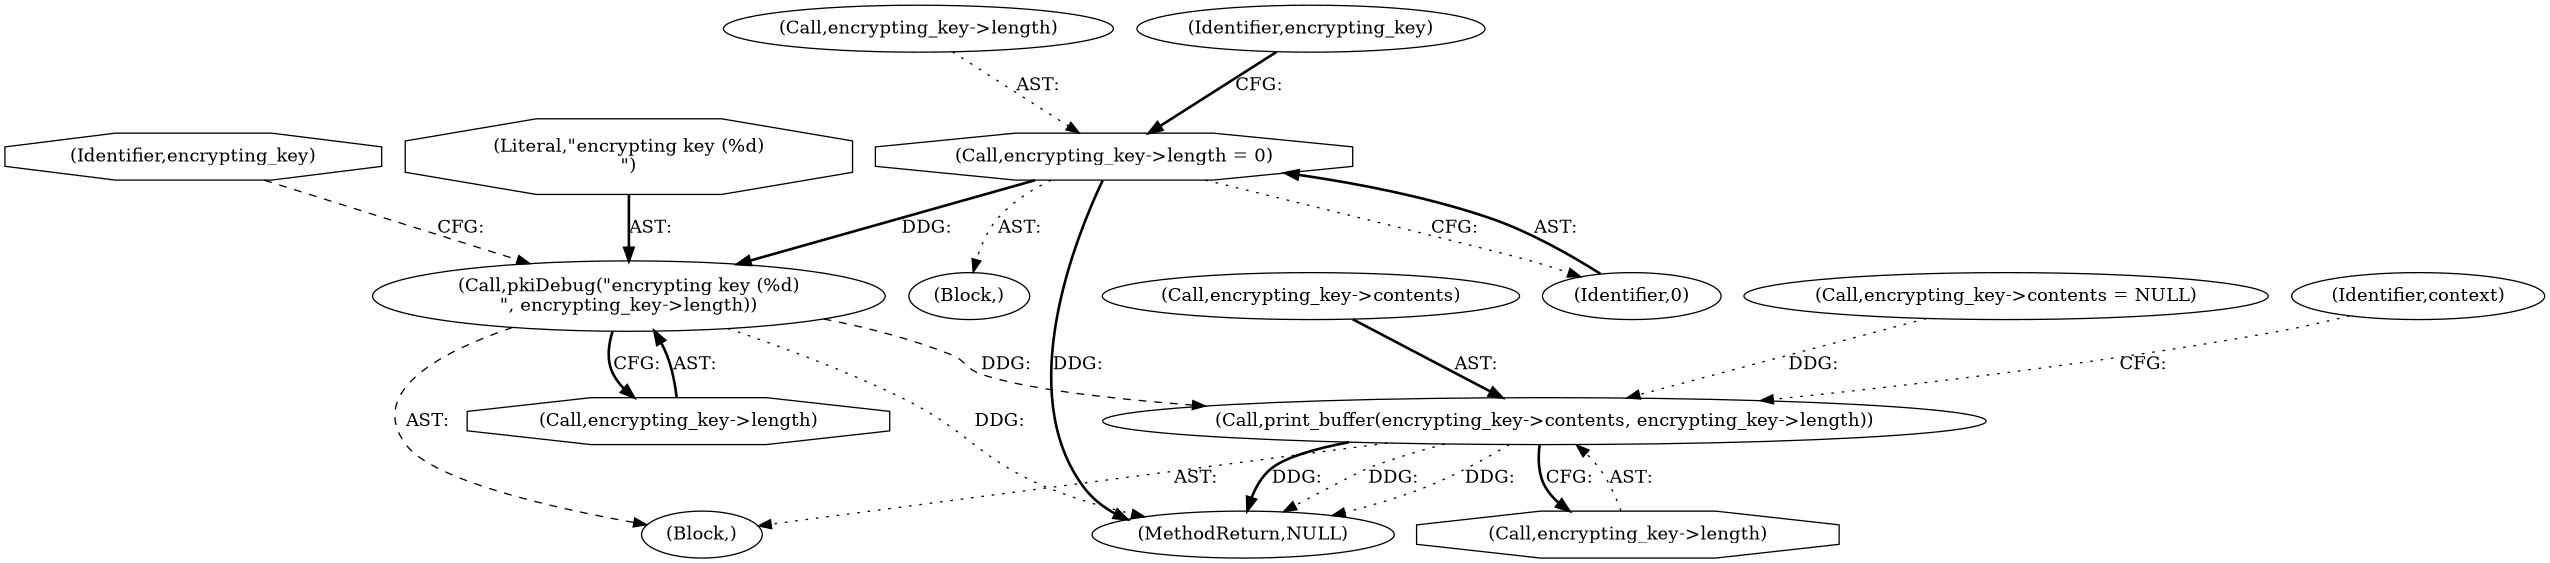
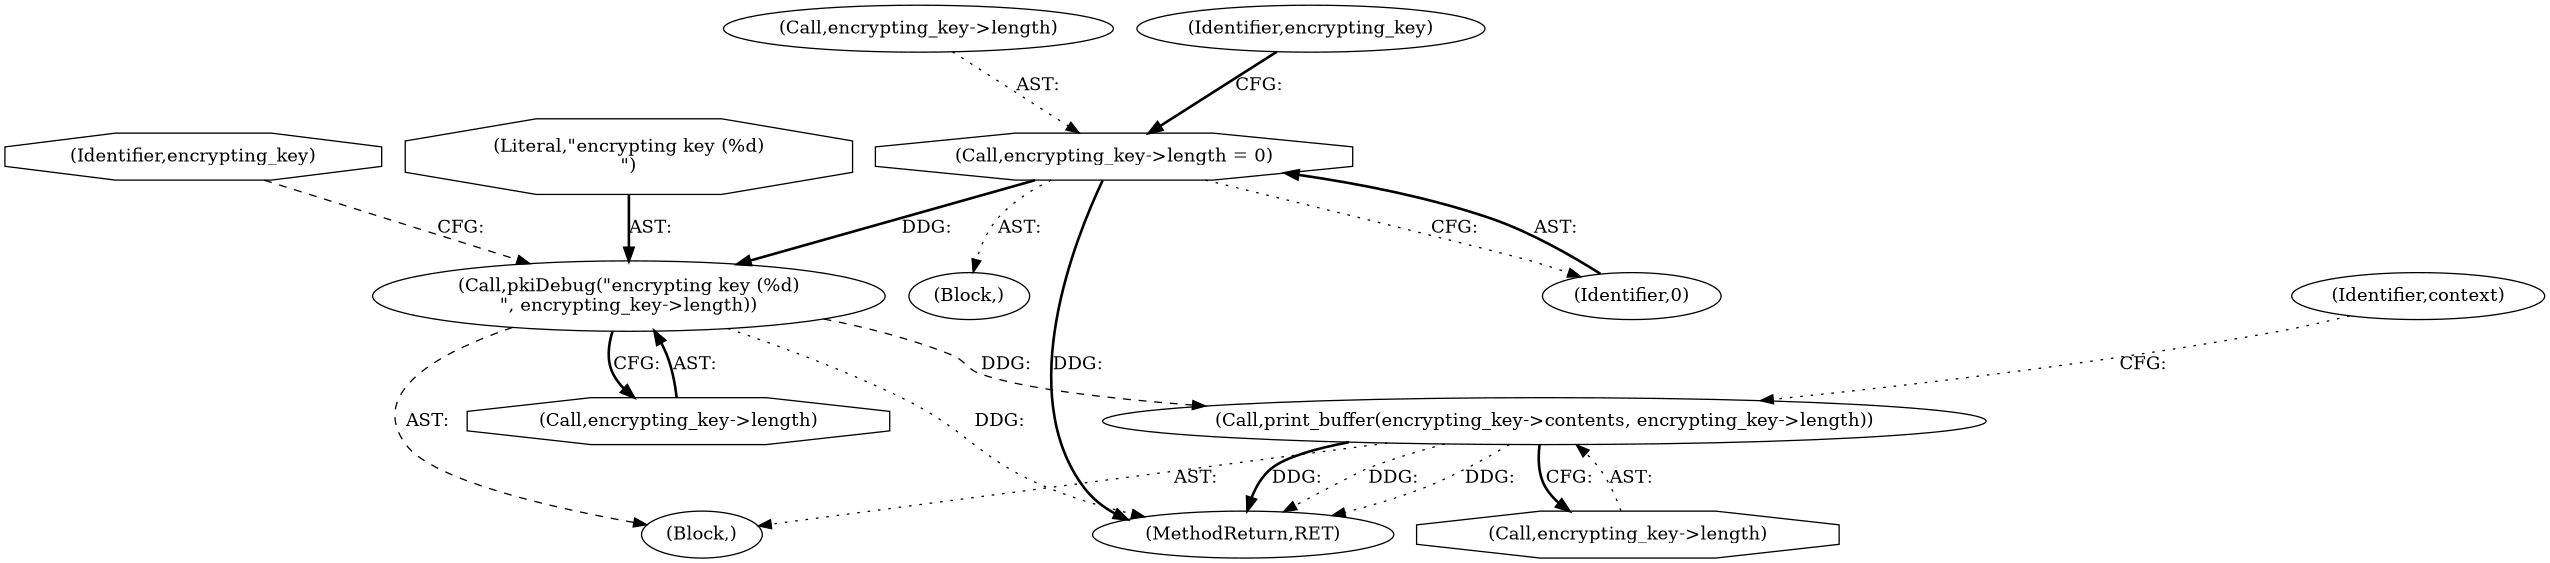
(1311, 296) -> none
(2006, 296) -> none
(1243, 535) -> (1243, 535)
